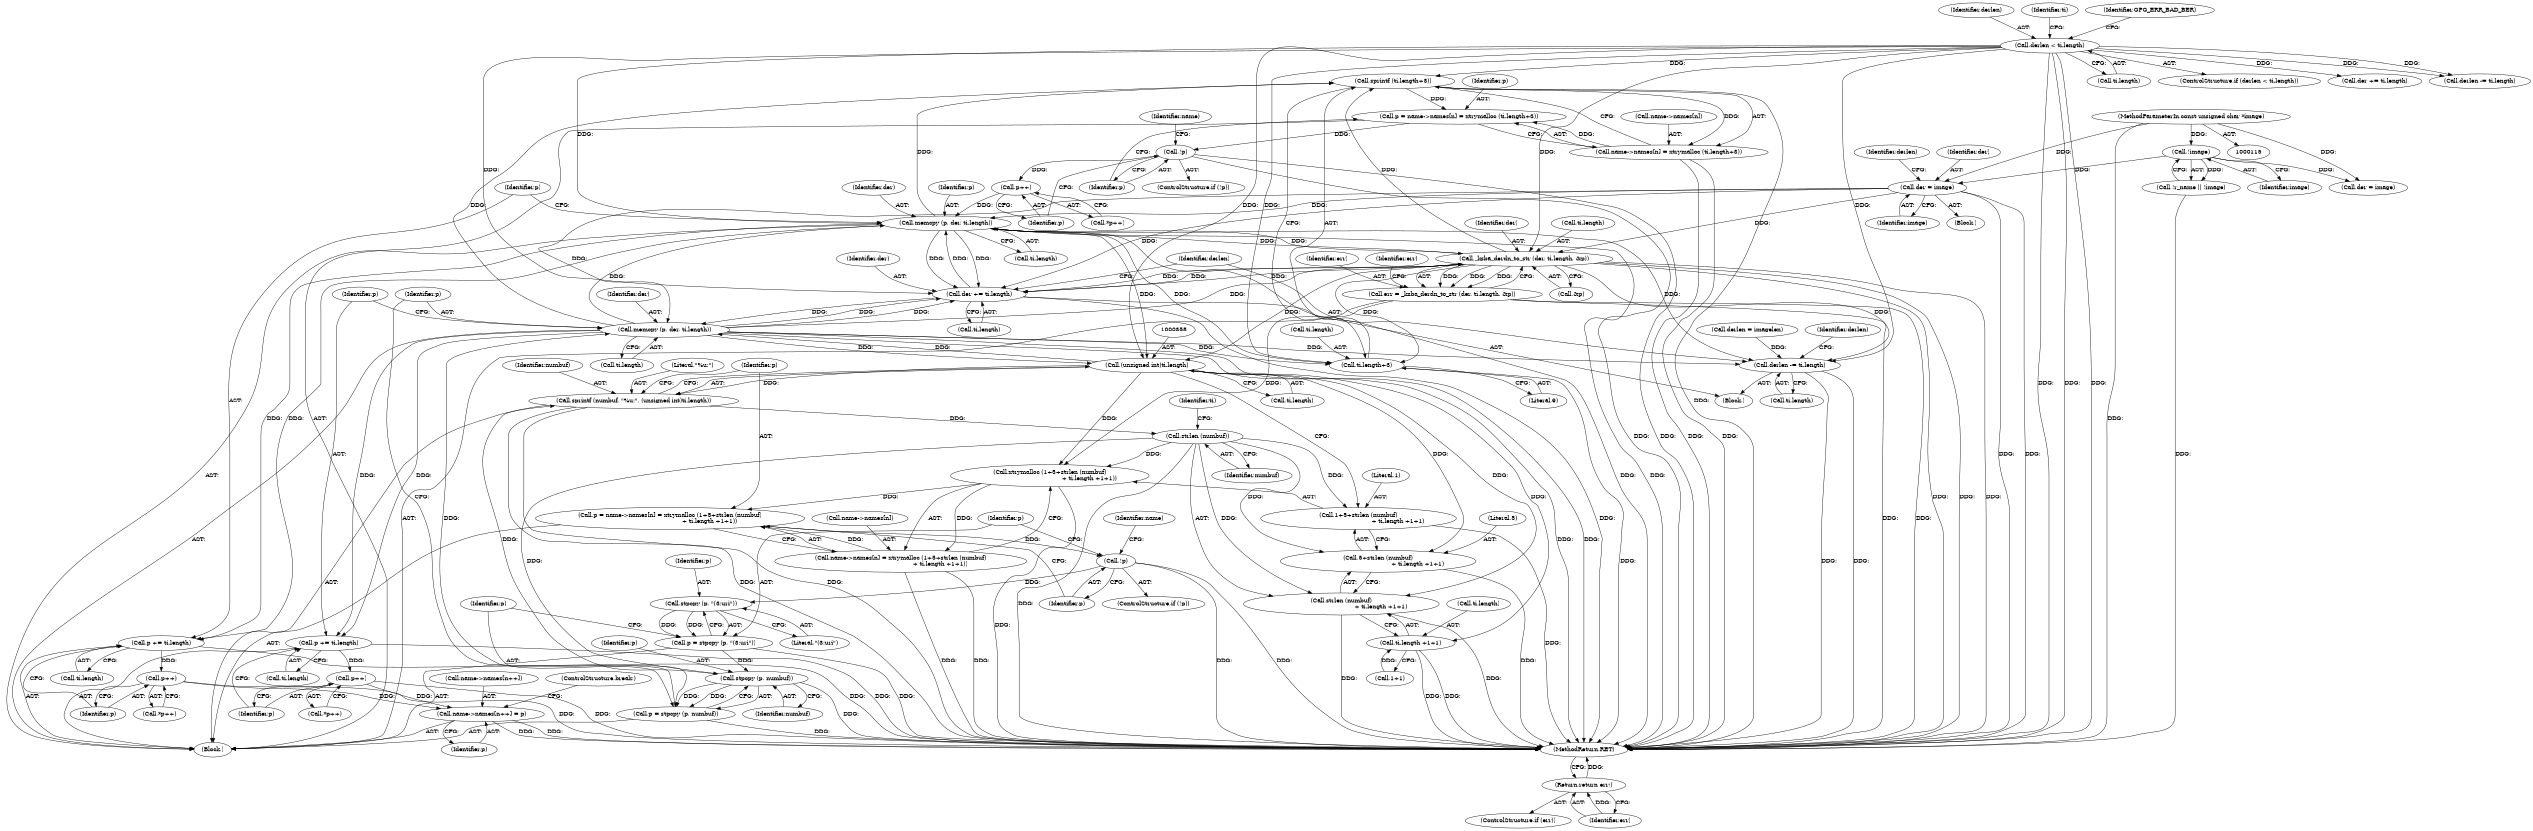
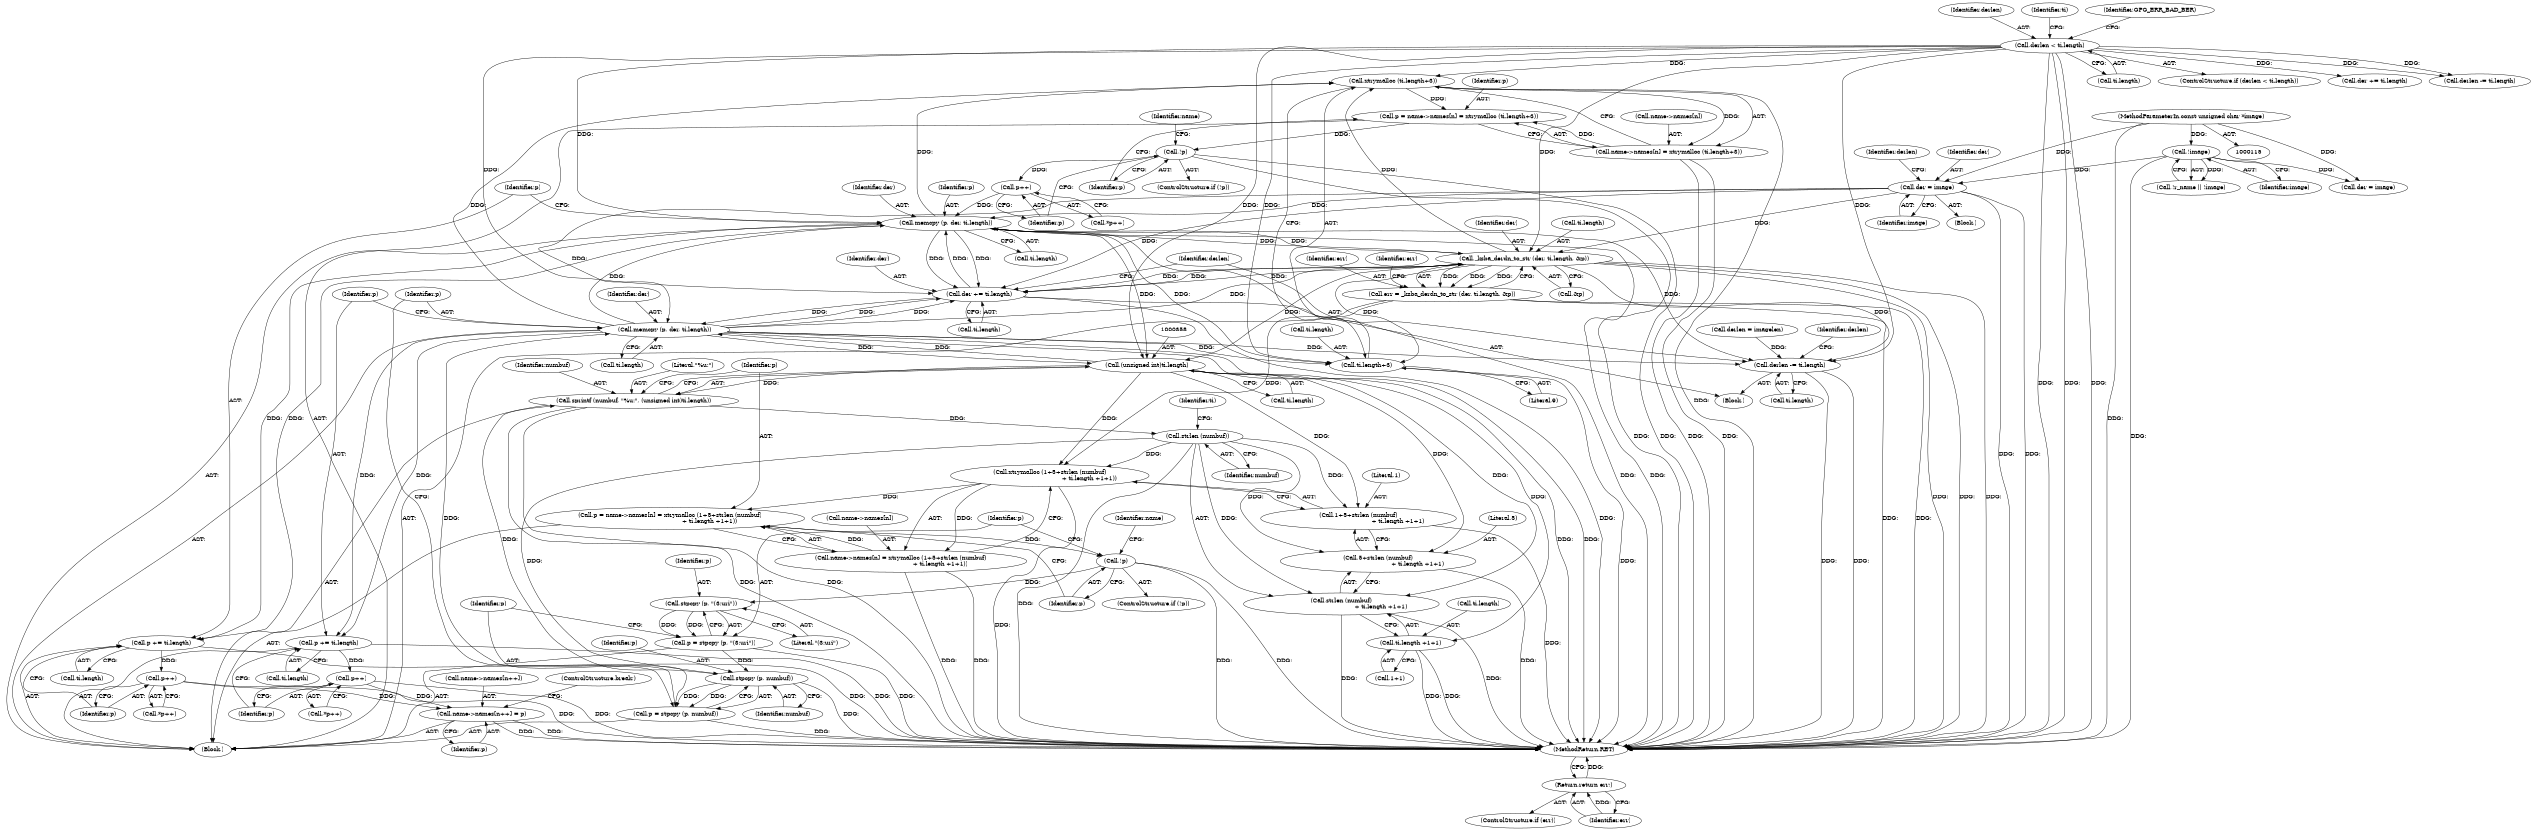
(1393, 81) -> (1393, 81)
(1323, 437) -> (1323, 437)
none -> (1218, 489)
(1390, 661) -> (1390, 661)
(2168, 728) -> (2131, 680)
